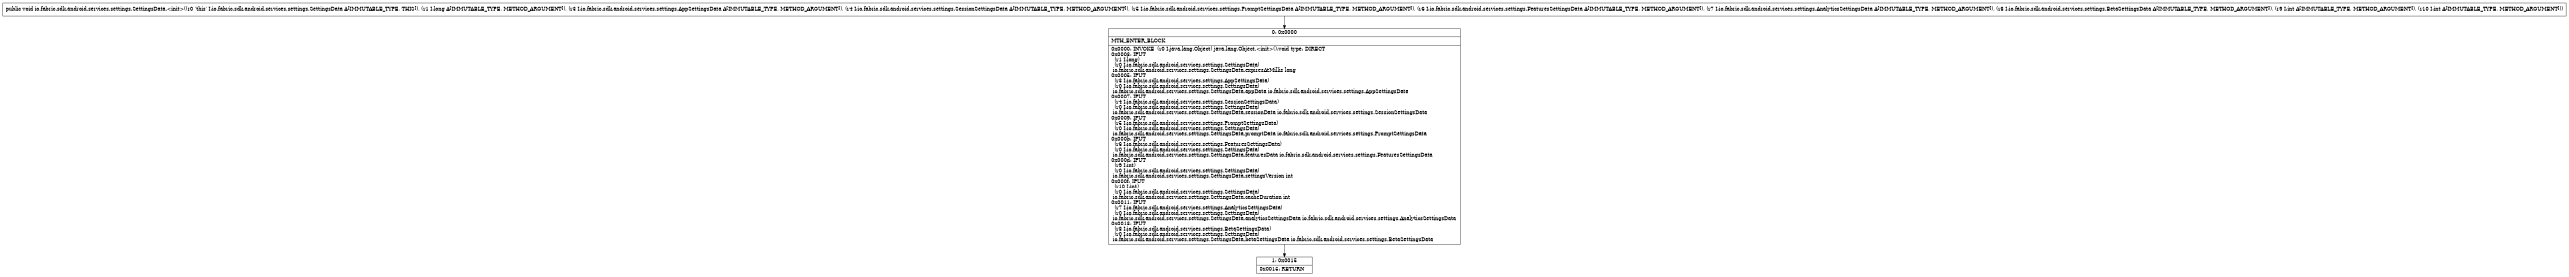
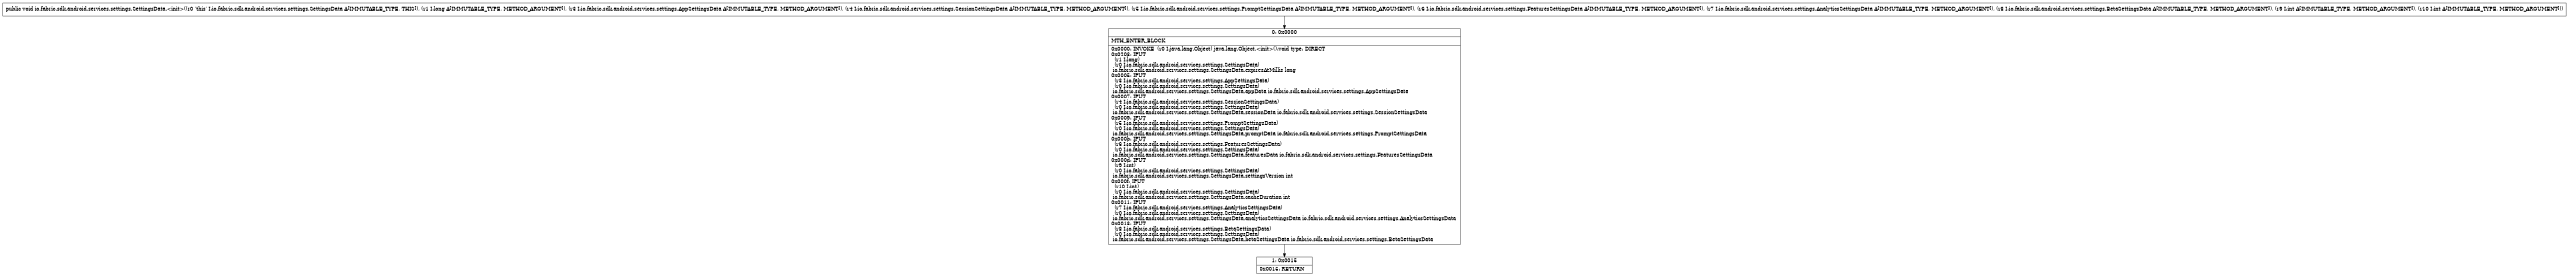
(1130, 55) -> (1130, 55)
